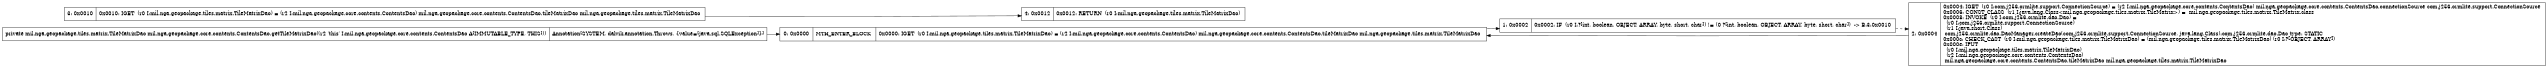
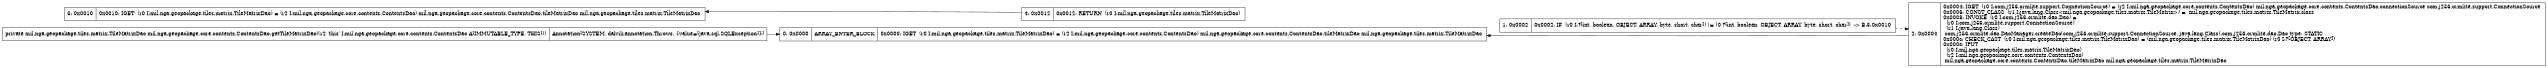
(861, 16) -> (865, 12)
(1491, 29) -> none
(1973, 29) -> (1971, 29)
(844, 34) -> (845, 34)
